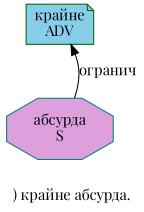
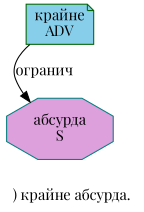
(79, 76) -> (15, 68)
